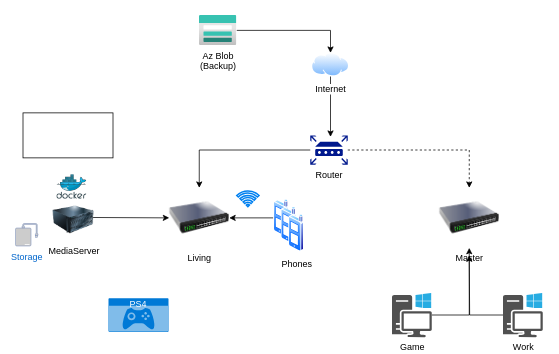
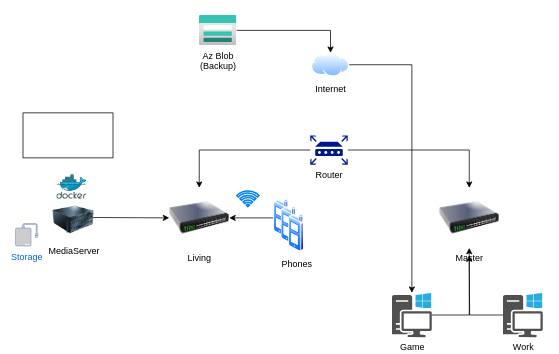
(330, 112) -> (381, 65)
(424, 150) -> (424, 150)
(138, 315) -> none
